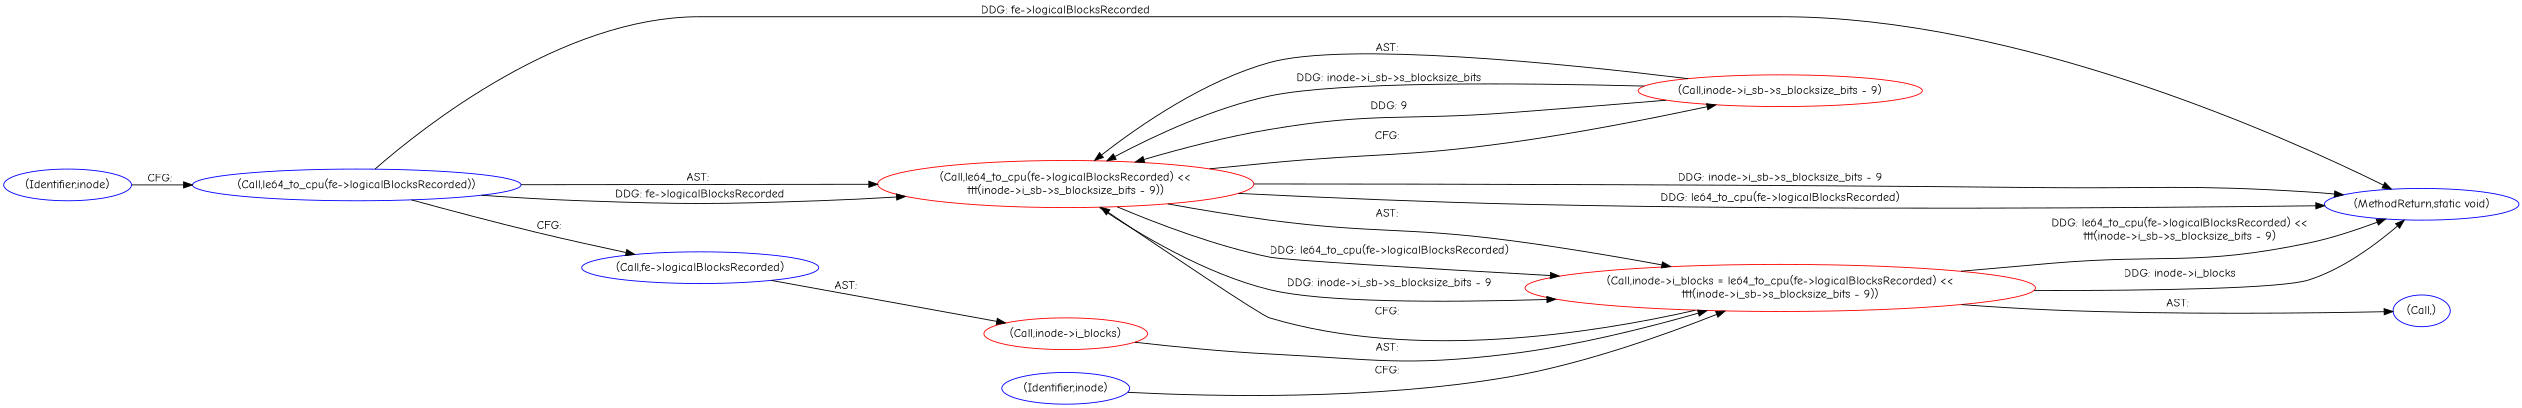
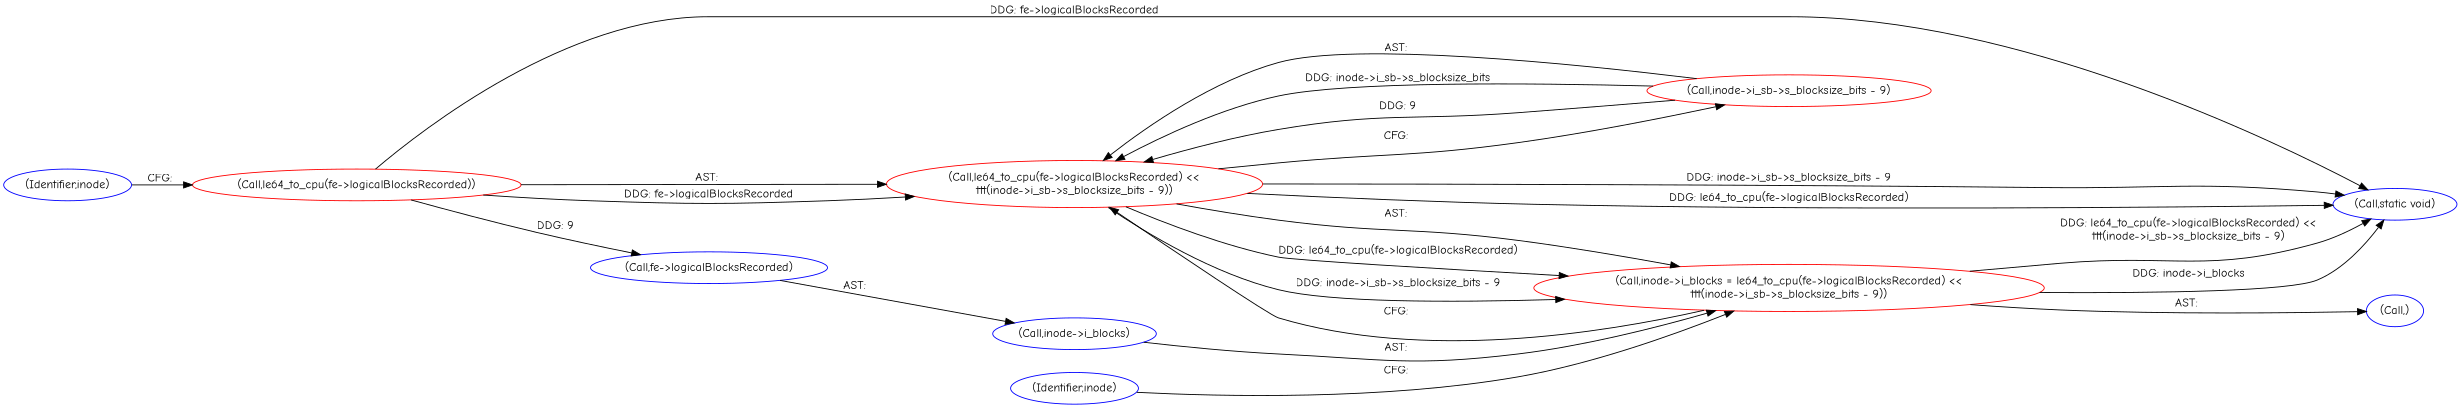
(357, 185) -> (357, 185)
(2422, 204) -> (2395, 204)
(551, 226) -> (556, 226)
(1066, 334) -> (1075, 334)
